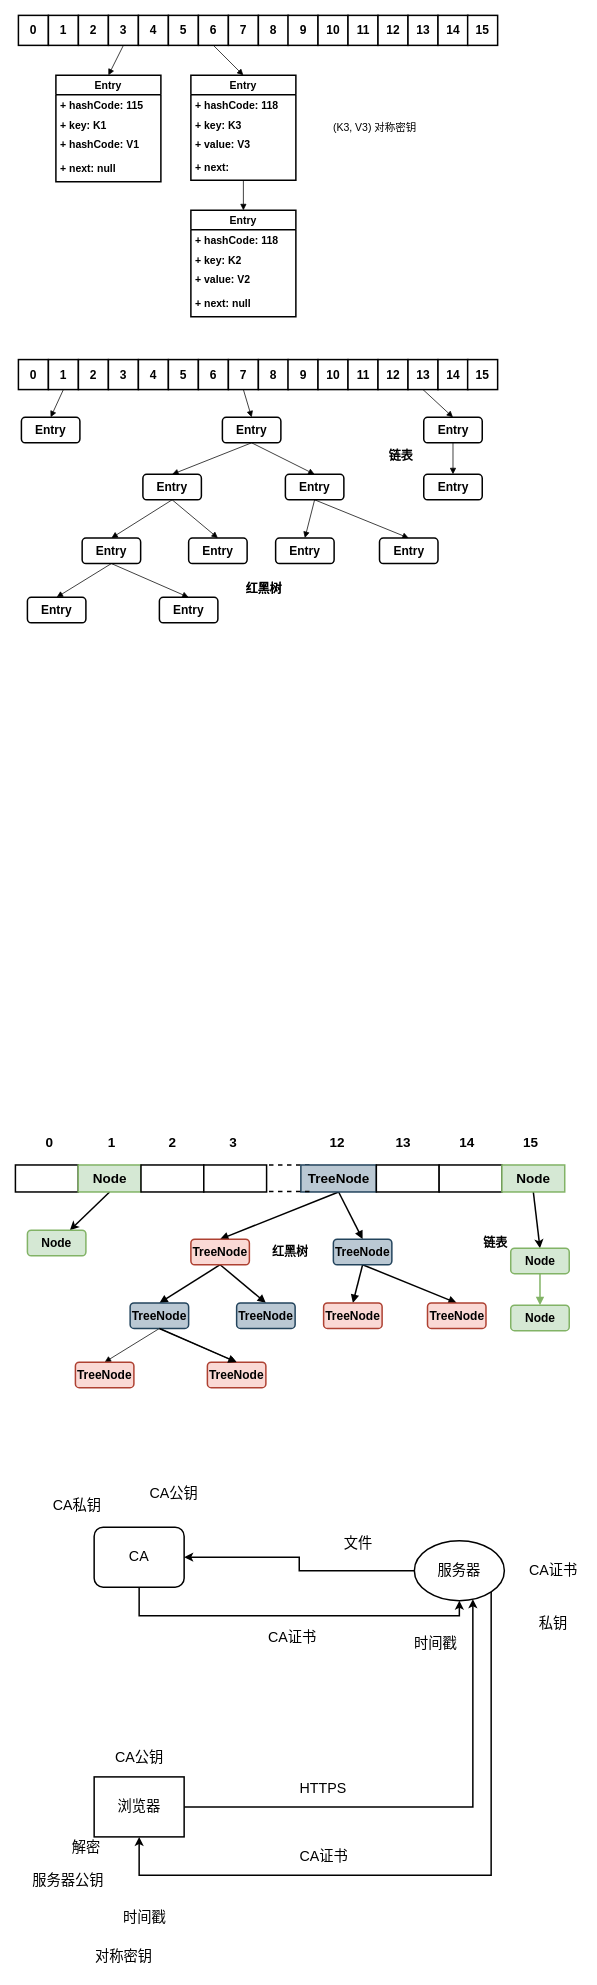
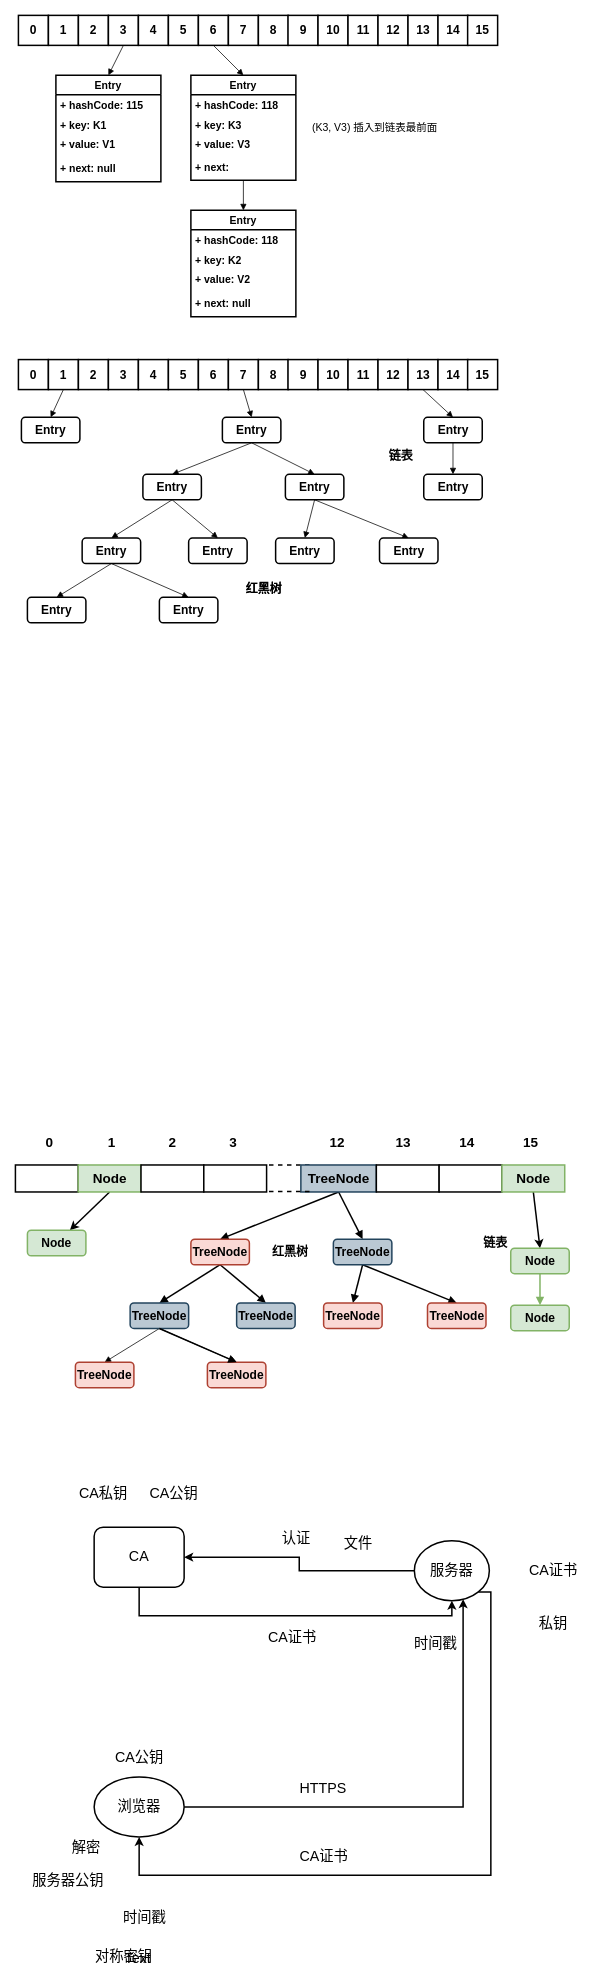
(375, 128) -> (375, 128)
(97, 145) -> (87, 145)
(77, 1505) -> (103, 1494)
none -> (296, 1538)
(459, 1571) -> (452, 1571)
(139, 1807) -> (139, 1807)
none -> (137, 1959)
